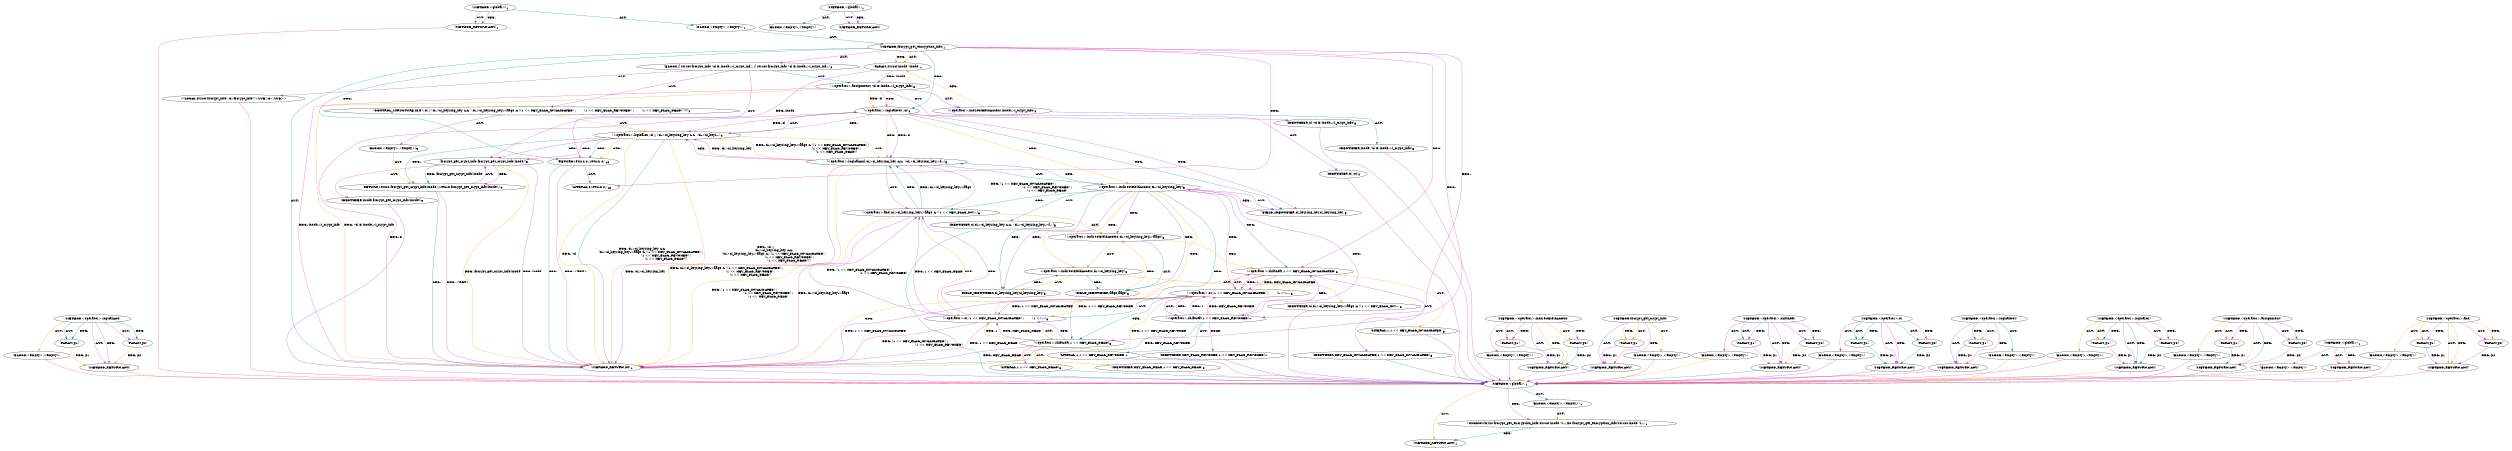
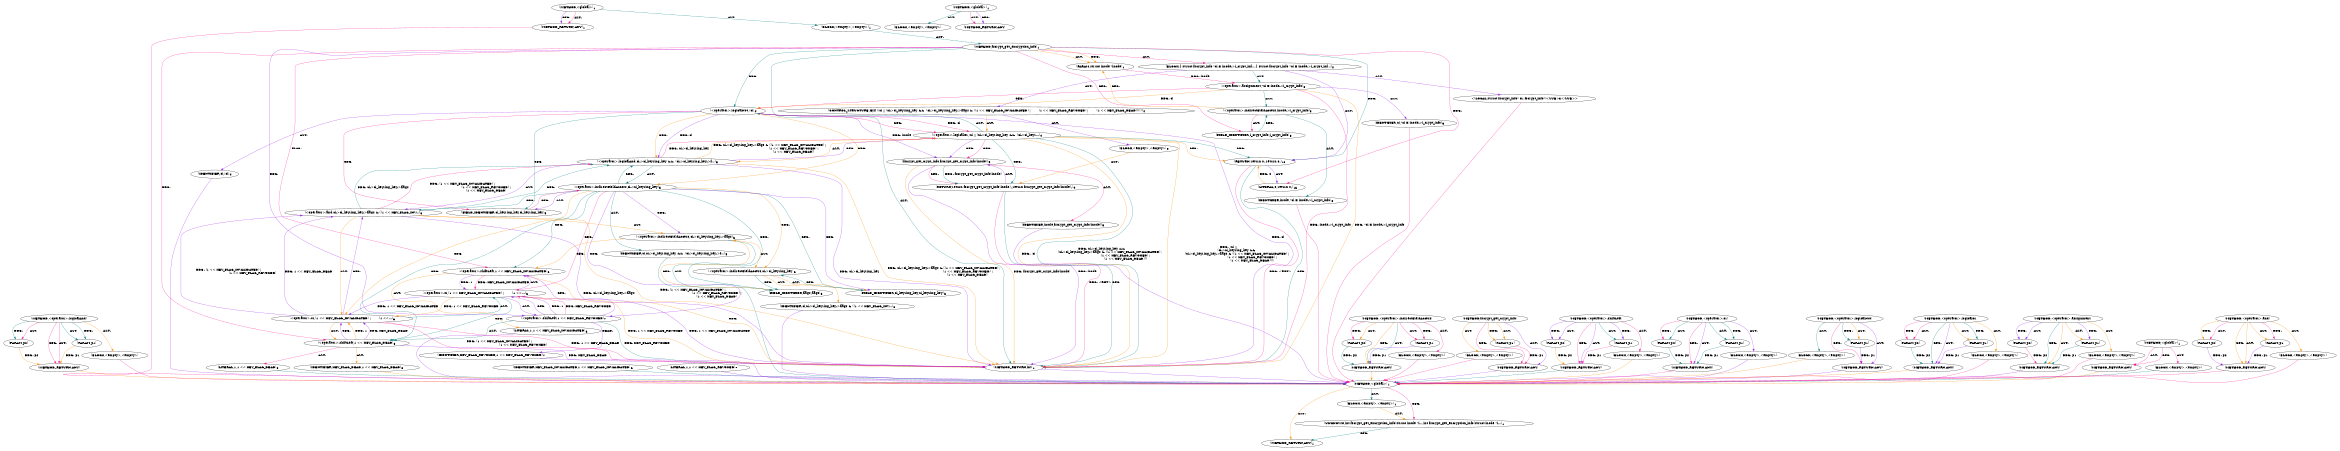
(935, 95) -> (1265, 98)
(756, 115) -> (860, 122)
none -> (1254, 135)
(1438, 149) -> (297, 149)
none -> (1259, 177)
(1233, 254) -> (581, 254)
(1420, 301) -> none
(1174, 350) -> (458, 338)
